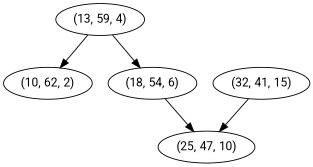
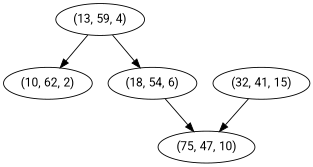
(207, 147) -> (207, 147)
